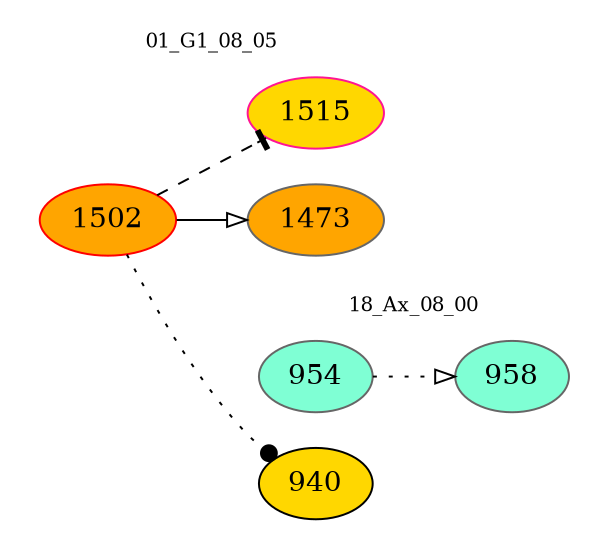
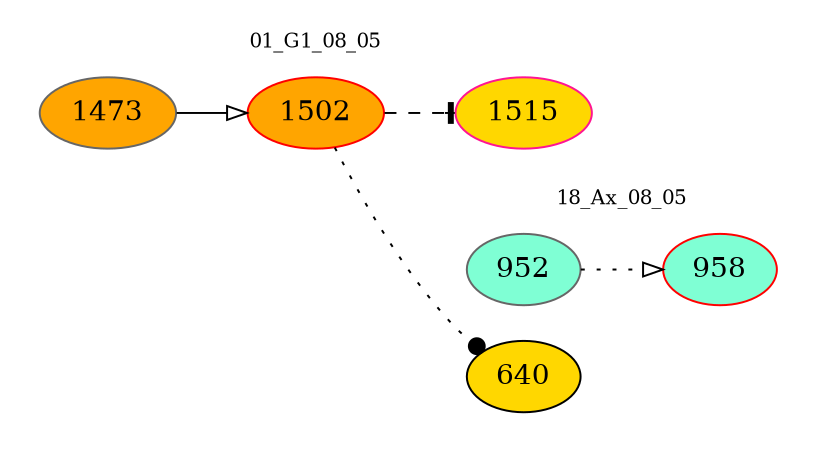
(202, 220) -> (202, 113)
(414, 306) -> (622, 199)
(316, 377) -> (524, 270)
(512, 377) -> (720, 270)
(316, 484) -> (524, 377)
